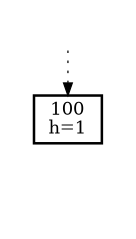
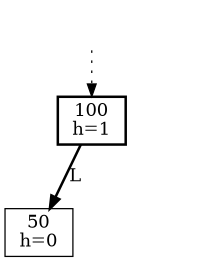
none -> (39, 233)
